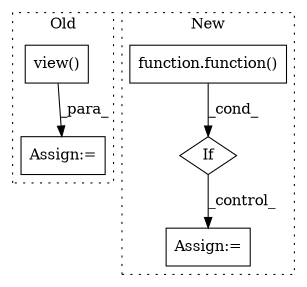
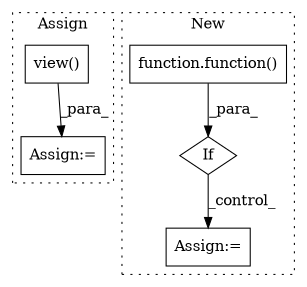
(63, 25) -> (63, 25)
(233, 110) -> (233, 110)
